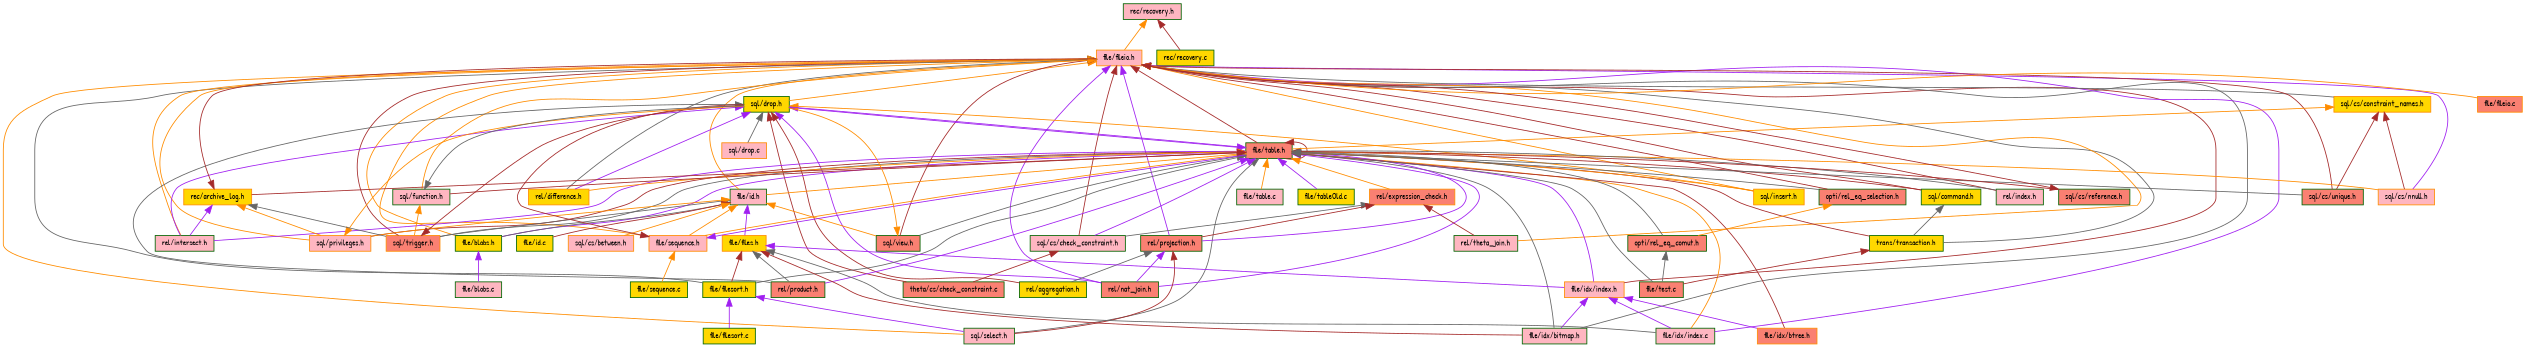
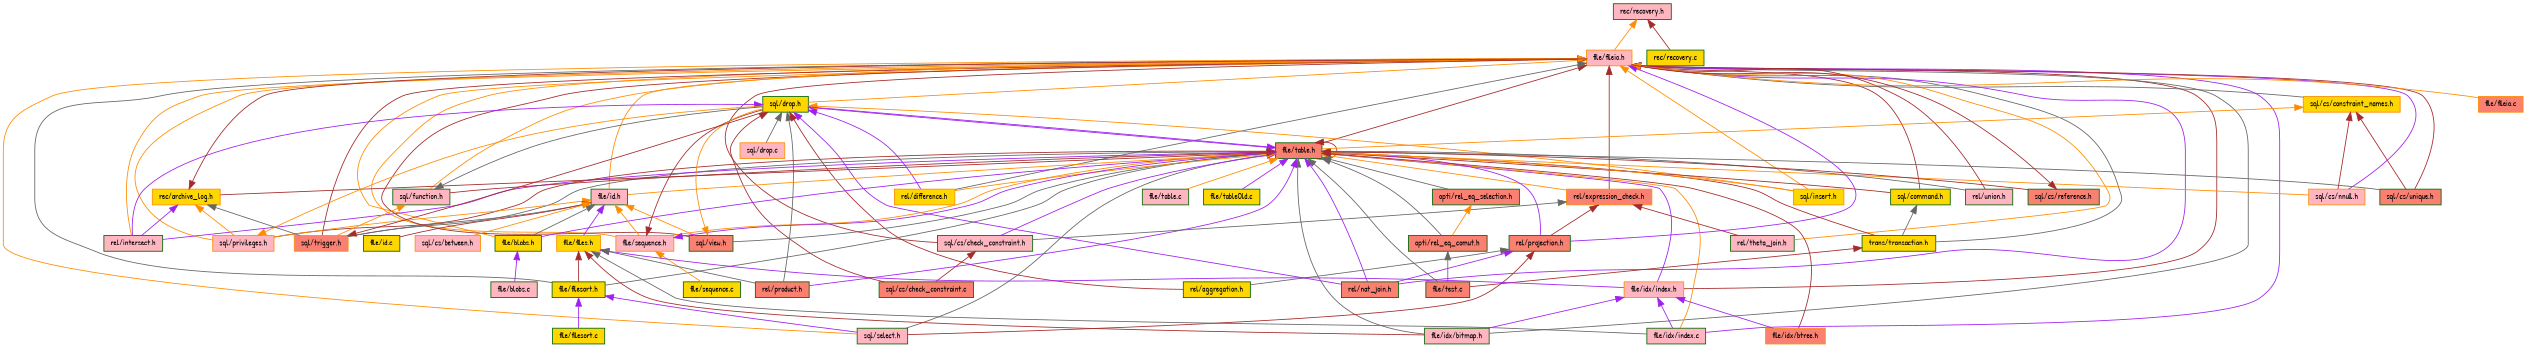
(1490, 124) -> (1609, 129)
(2020, 197) -> (1989, 197)
(954, 290) -> (926, 290)
